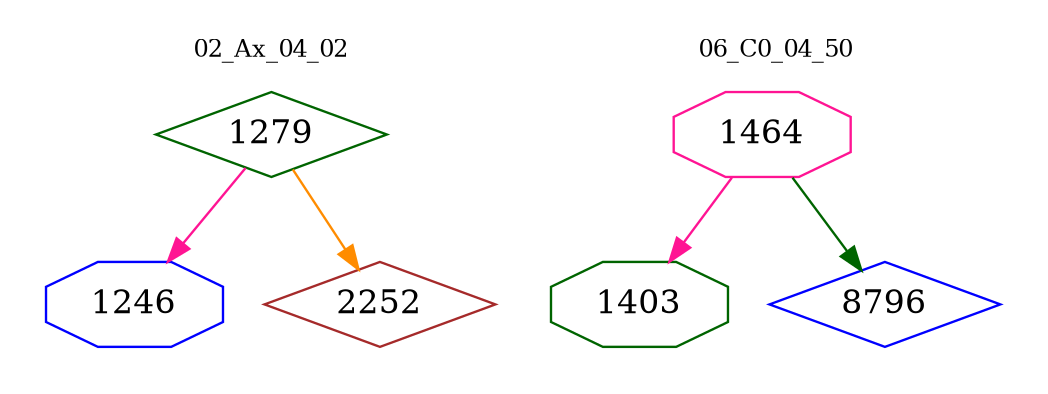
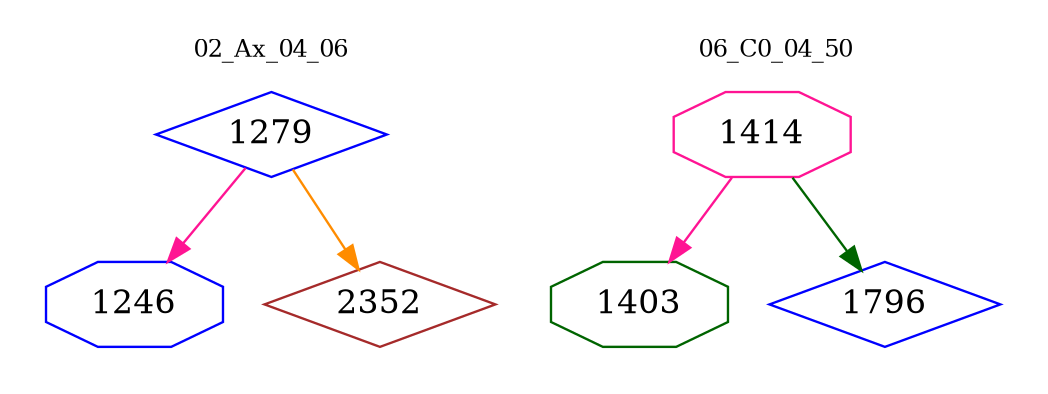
(271, 51) -> (271, 51)
(271, 135) -> (271, 135)
(762, 135) -> (762, 135)
(380, 304) -> (380, 304)
(885, 304) -> (885, 304)
